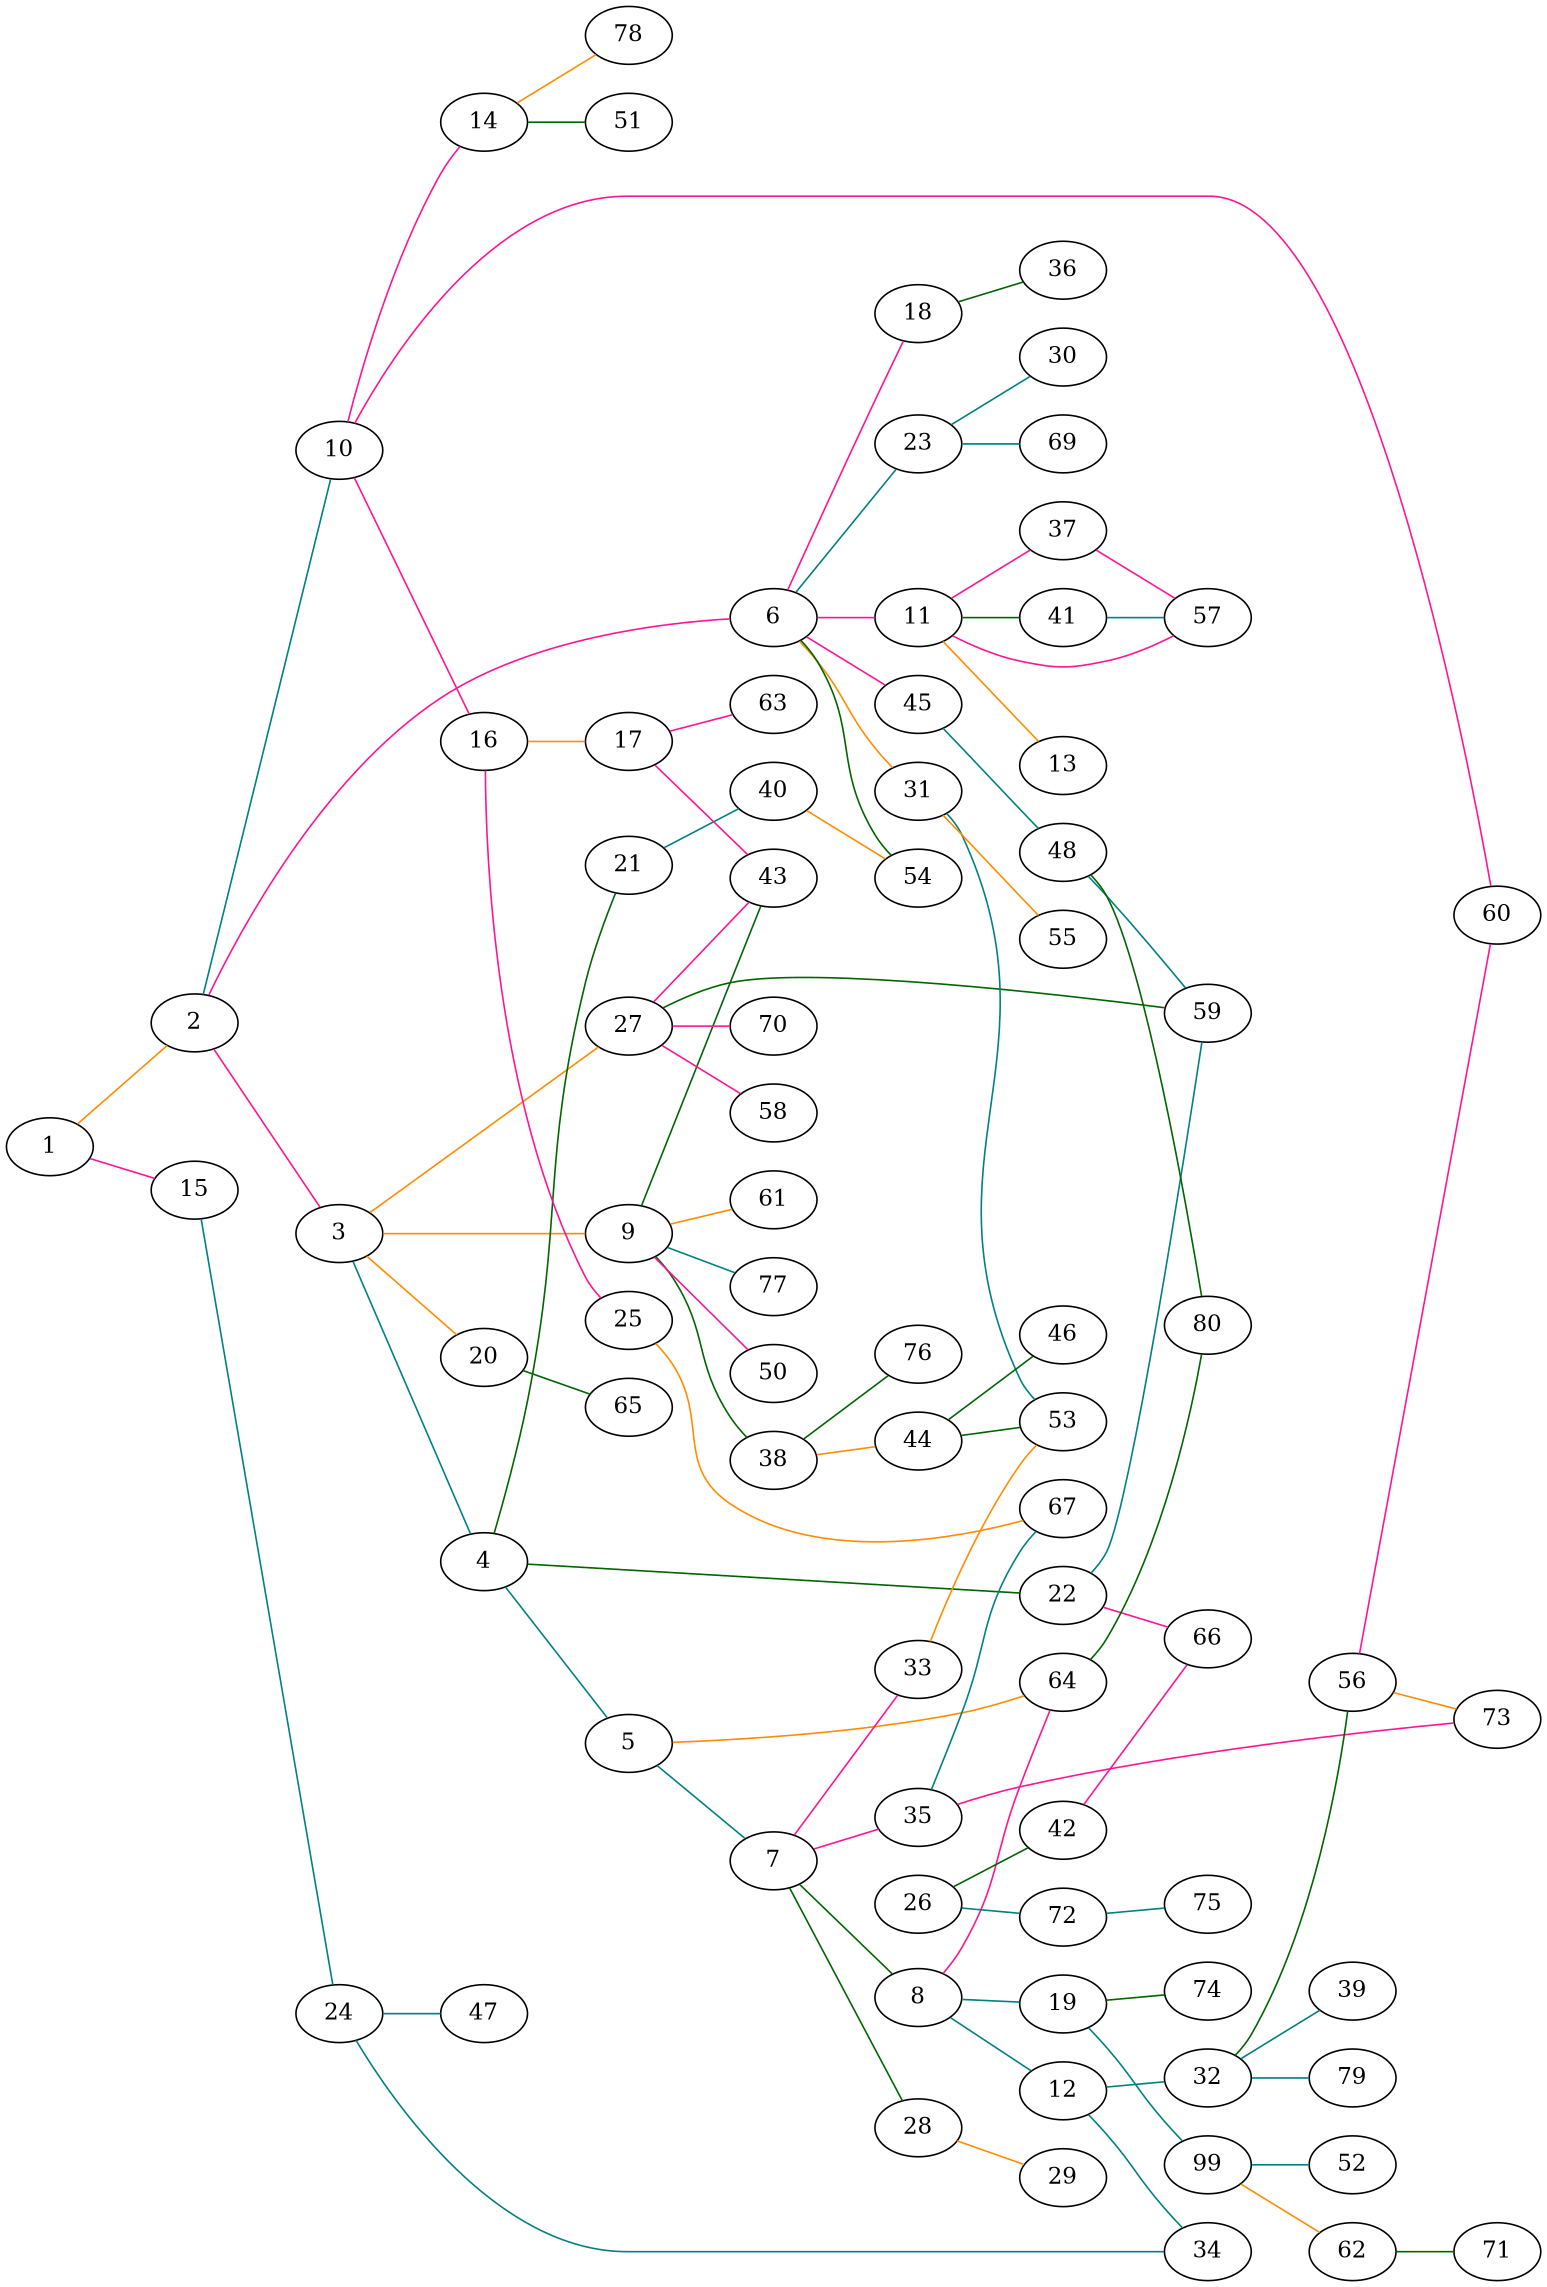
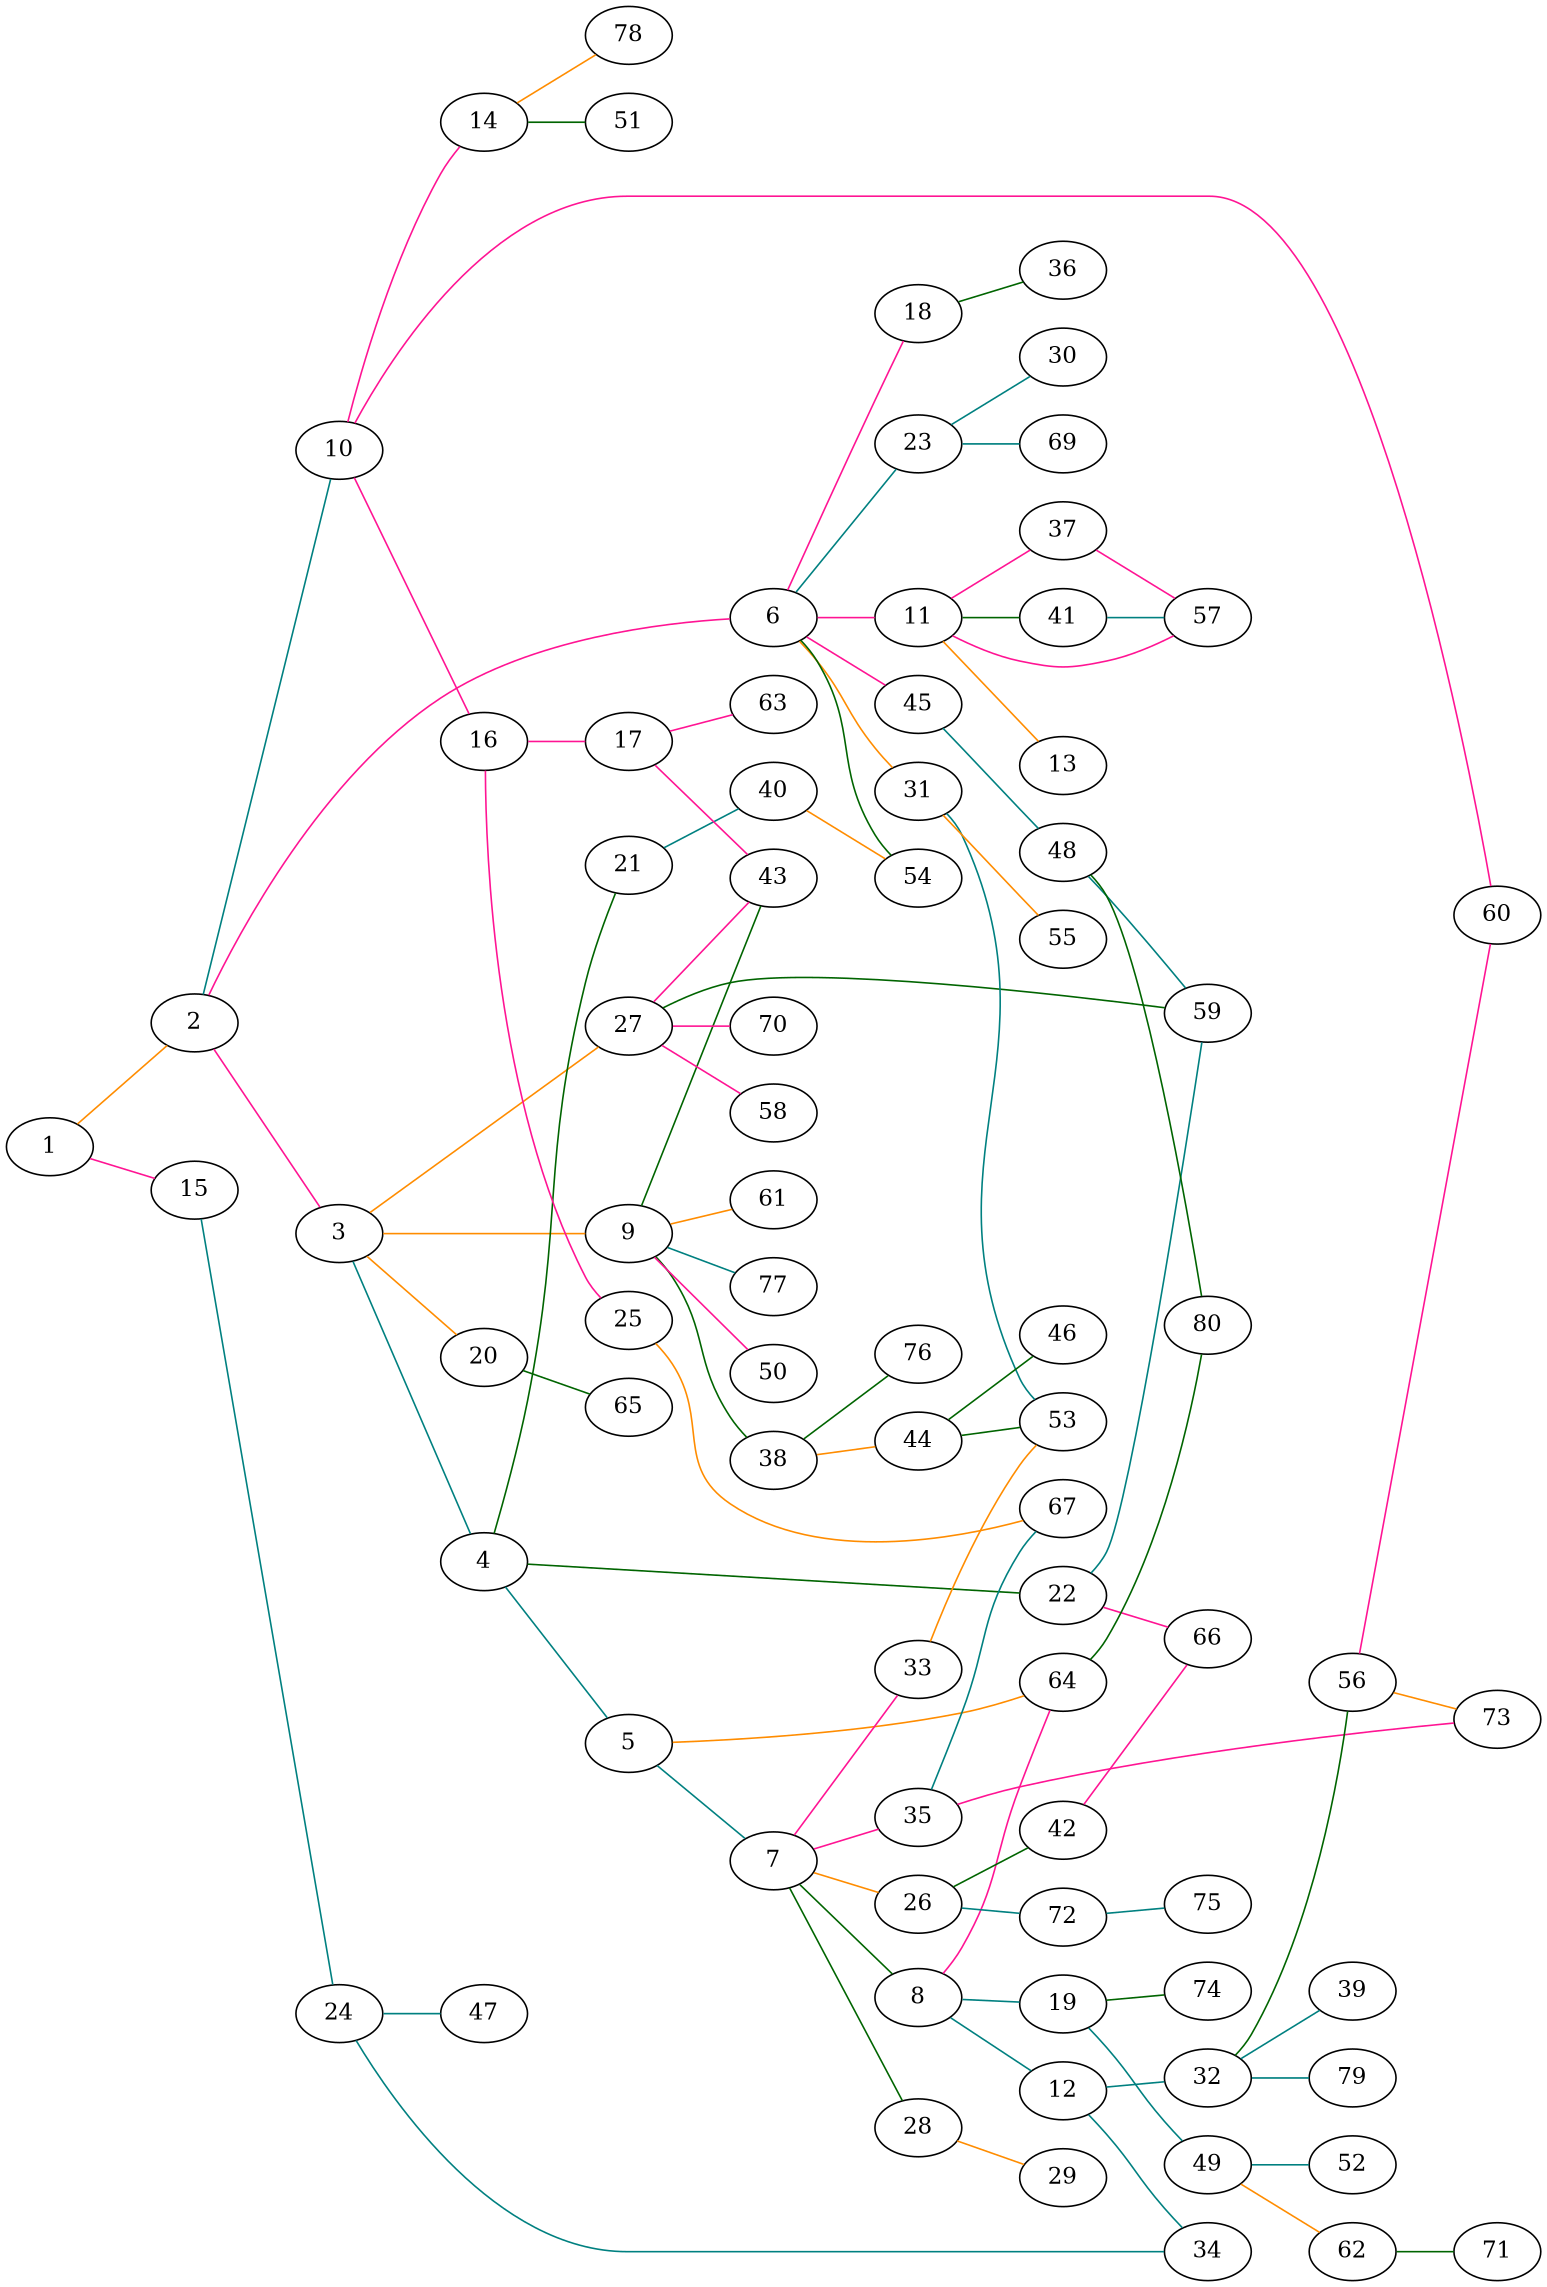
(557, 741) -> (557, 741)
none -> (846, 1883)
(1208, 2165) -> (1208, 2165)
